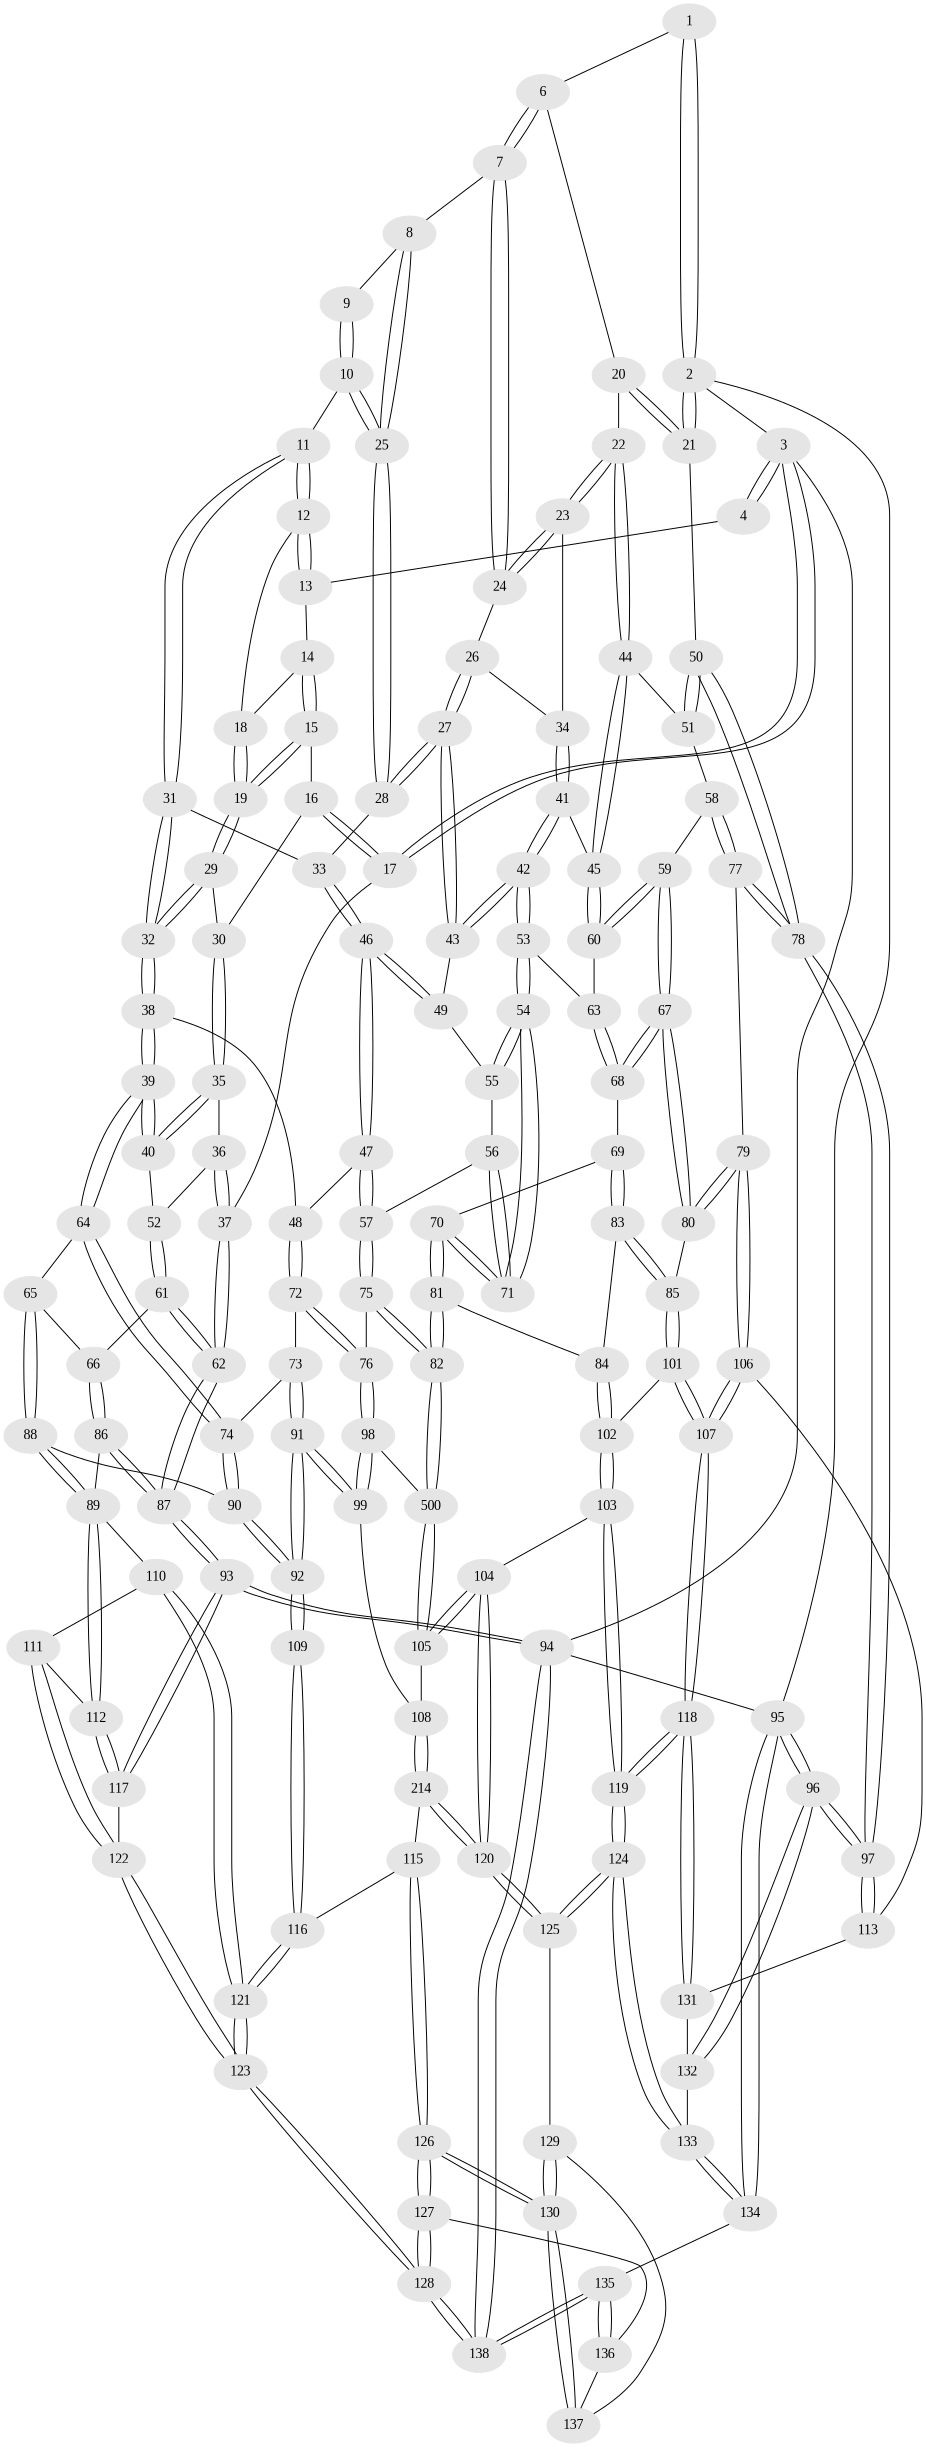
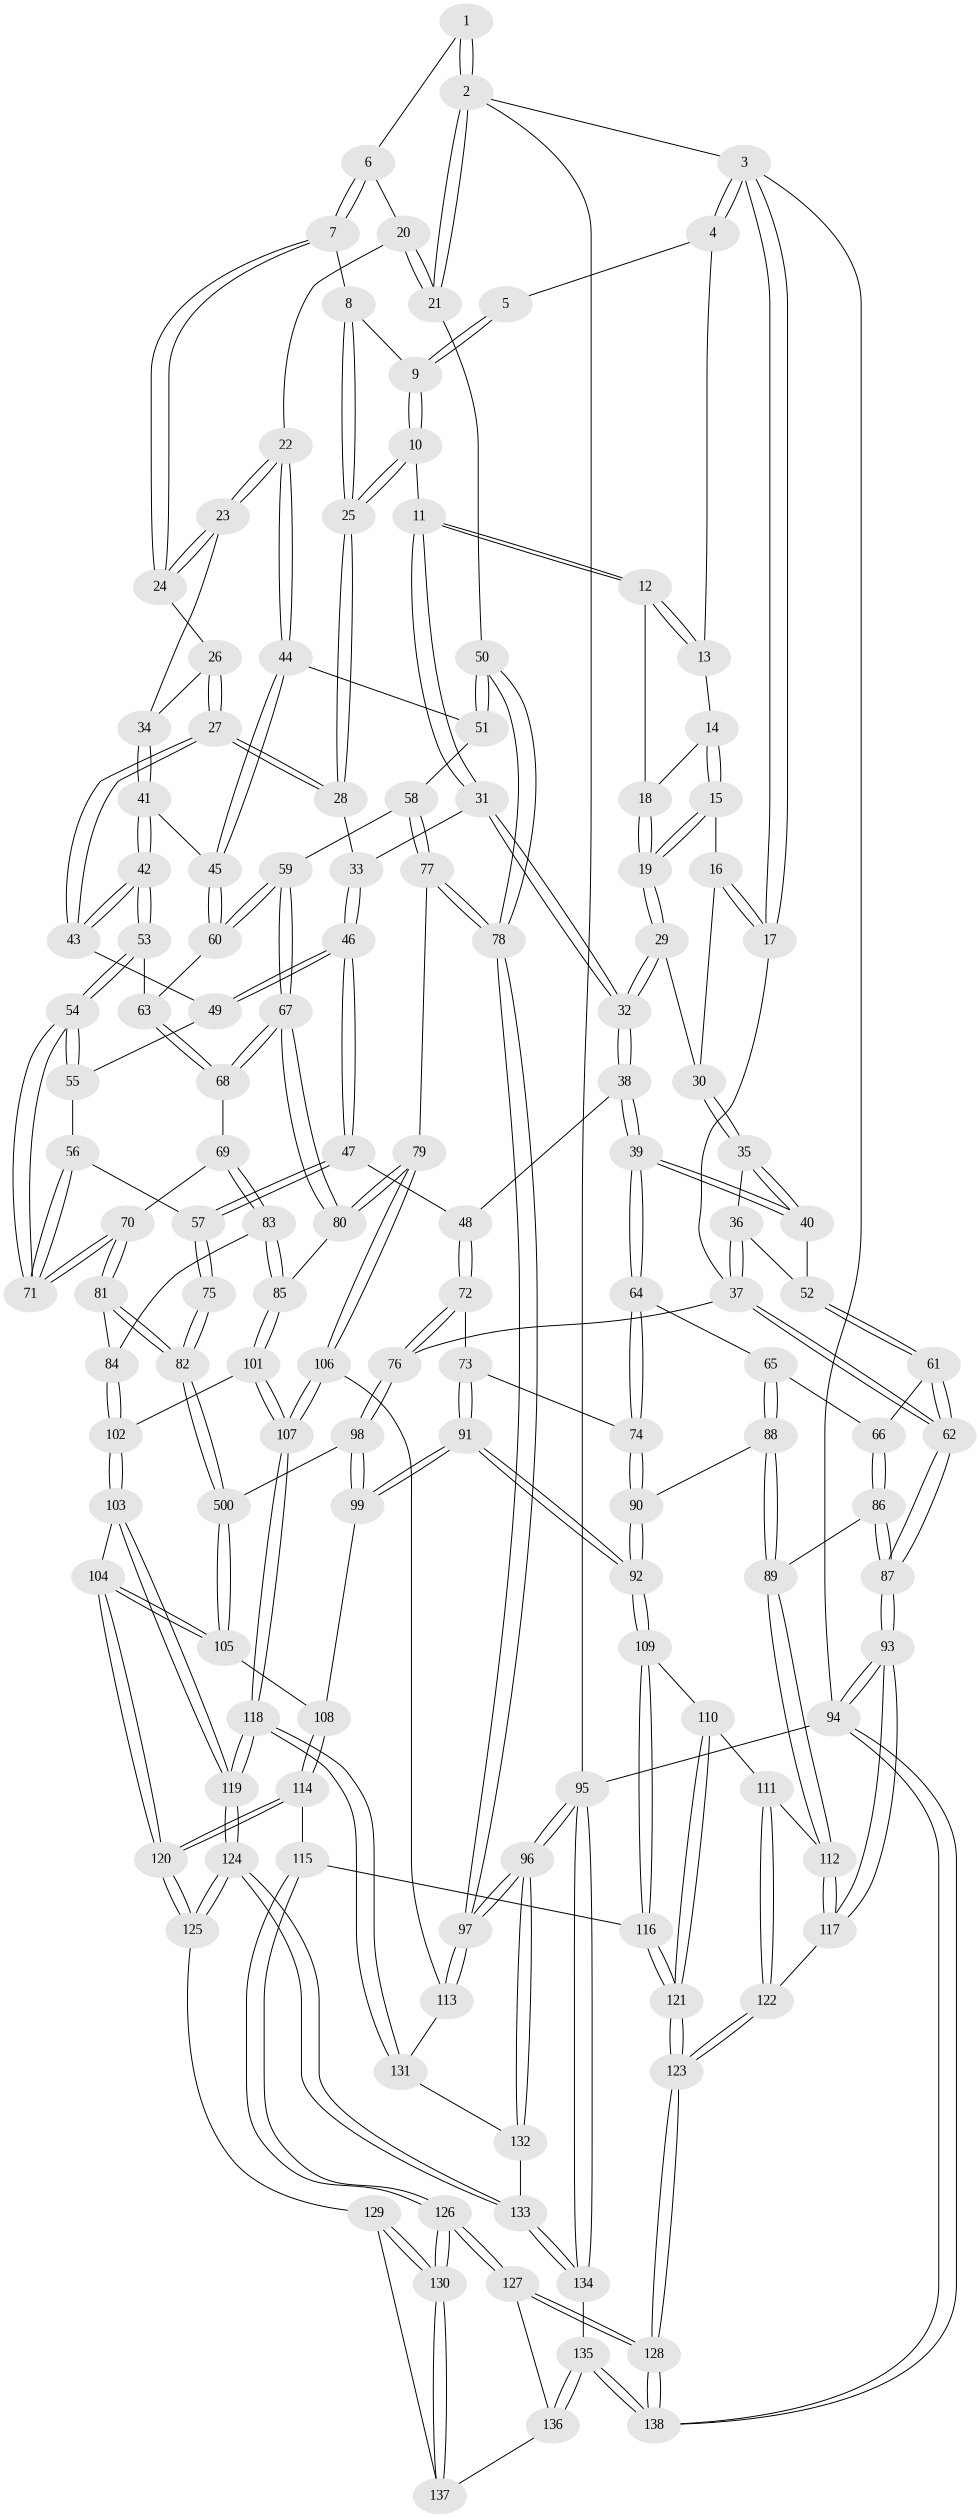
none -> (506, 304)
(366, 1330) -> (563, 1325)
(125, 1542) -> (677, 1683)
(421, 1789) -> (302, 1789)
